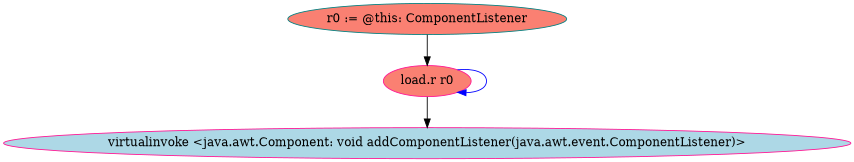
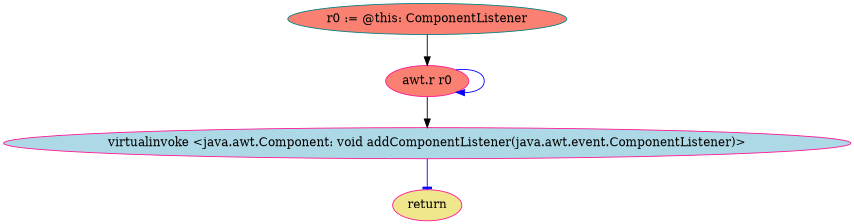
(427, 81) -> (427, 81)
none -> (427, 205)
